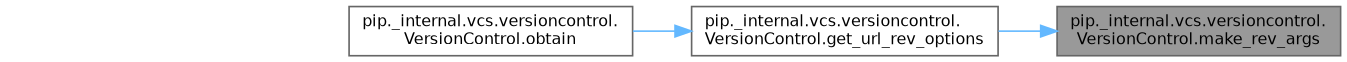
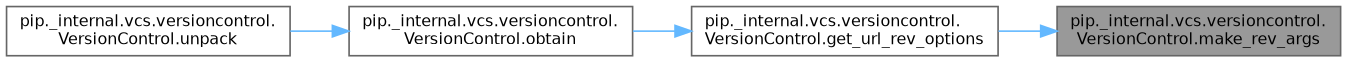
none -> (148, 31)
